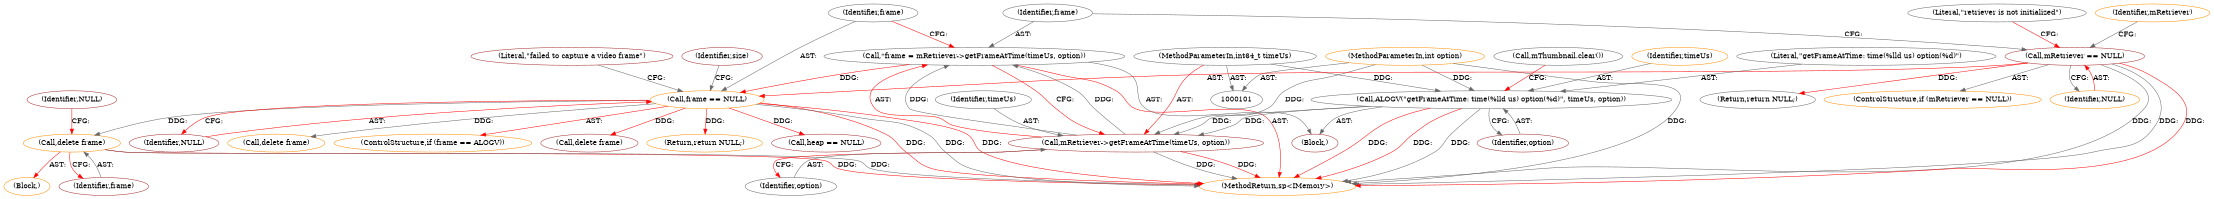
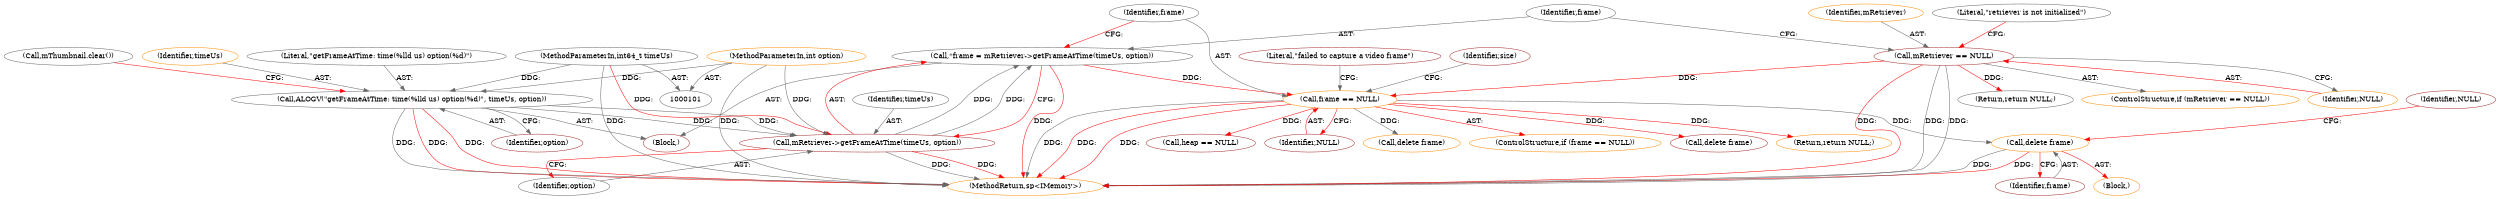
(2128, 35) -> (1919, 35)
(1217, 78) -> (1689, 78)
(1186, 100) -> (645, 100)
(1281, 121) -> (1044, 121)
(433, 143) -> (1565, 143)
none -> (738, 173)
